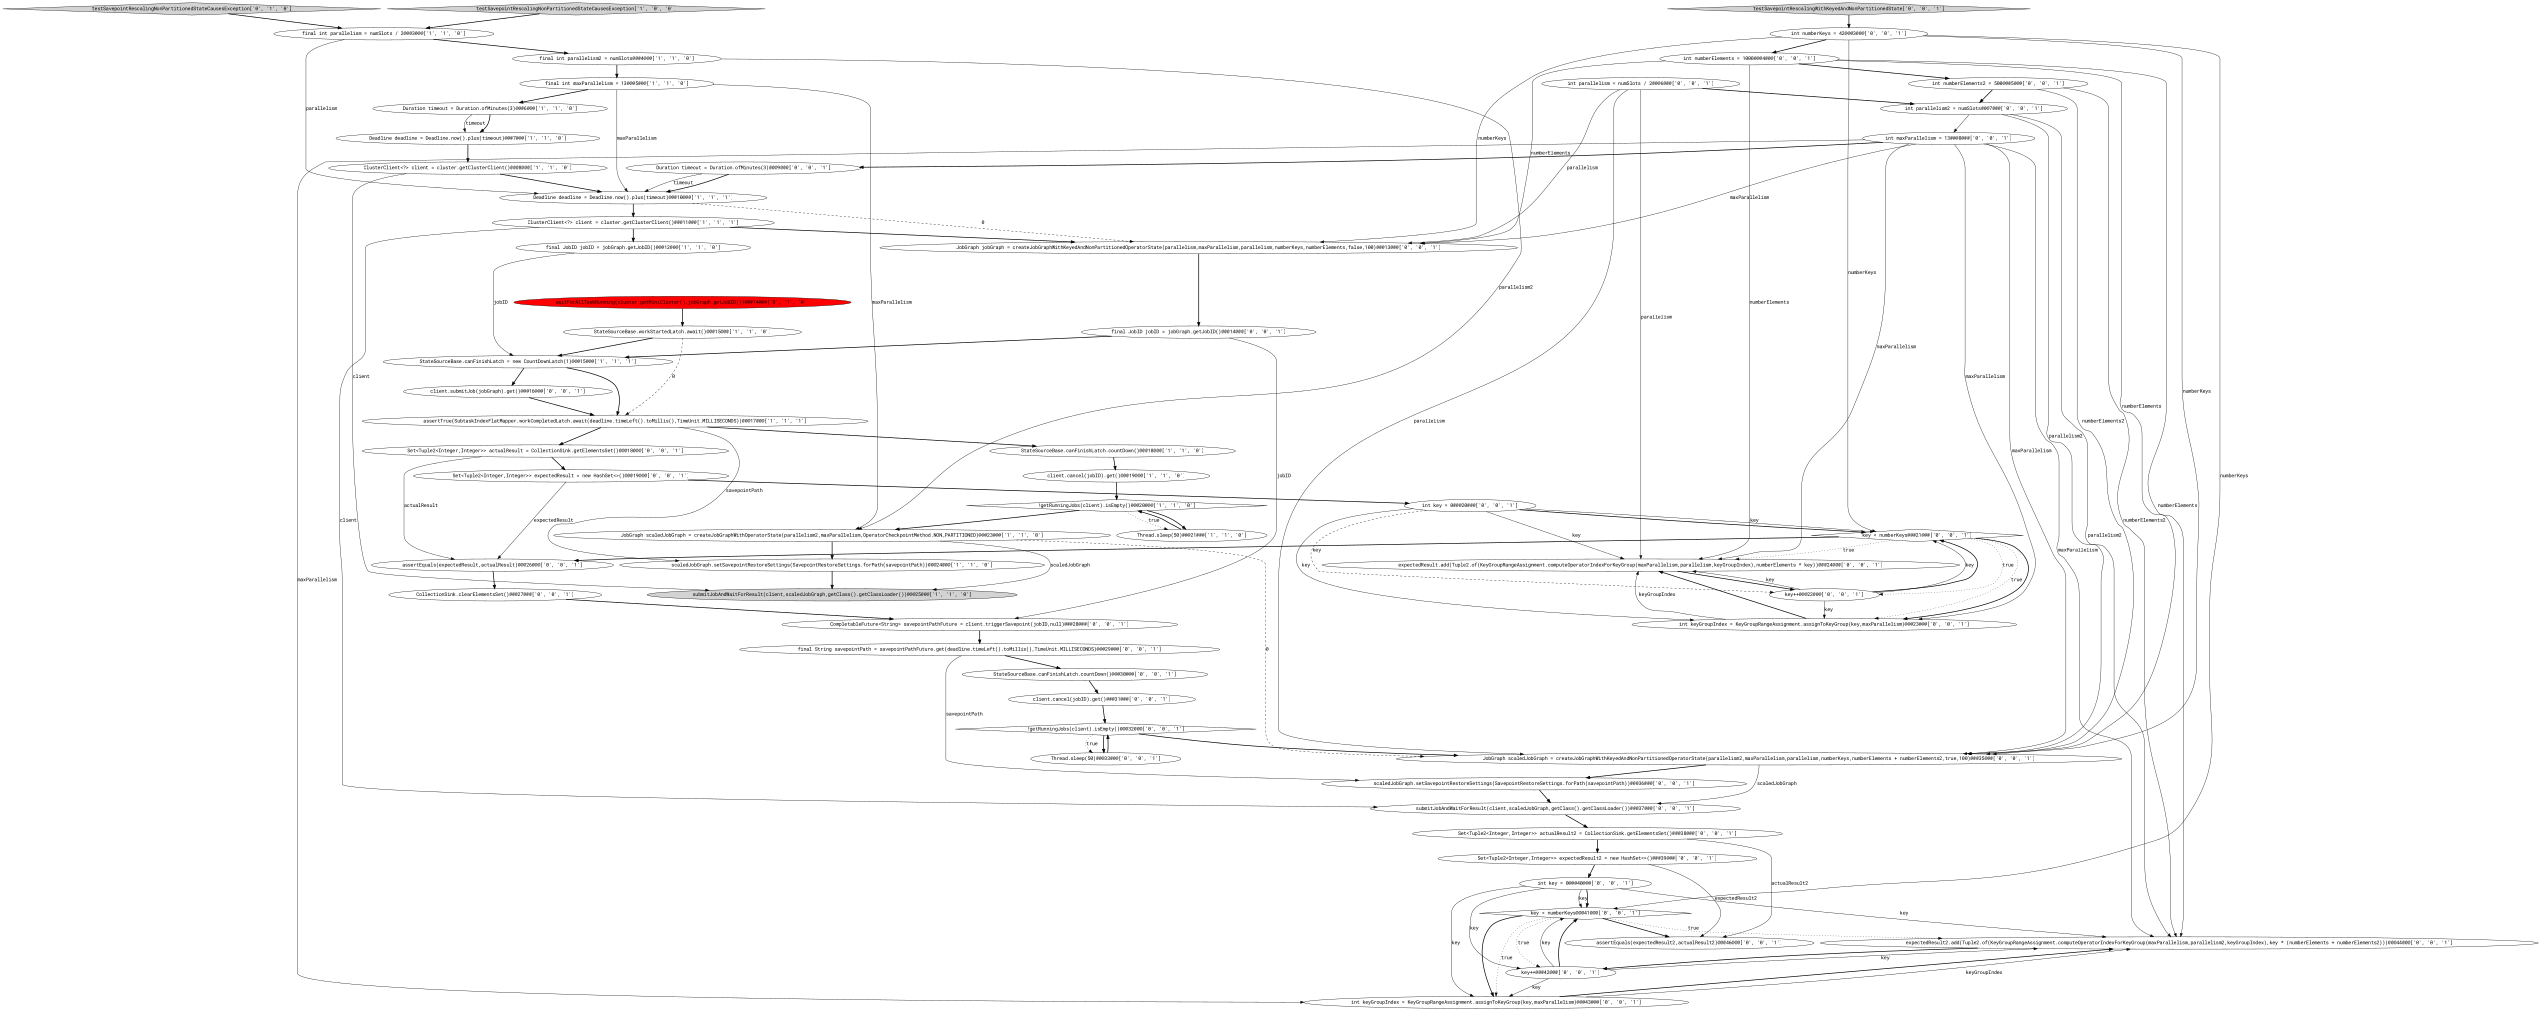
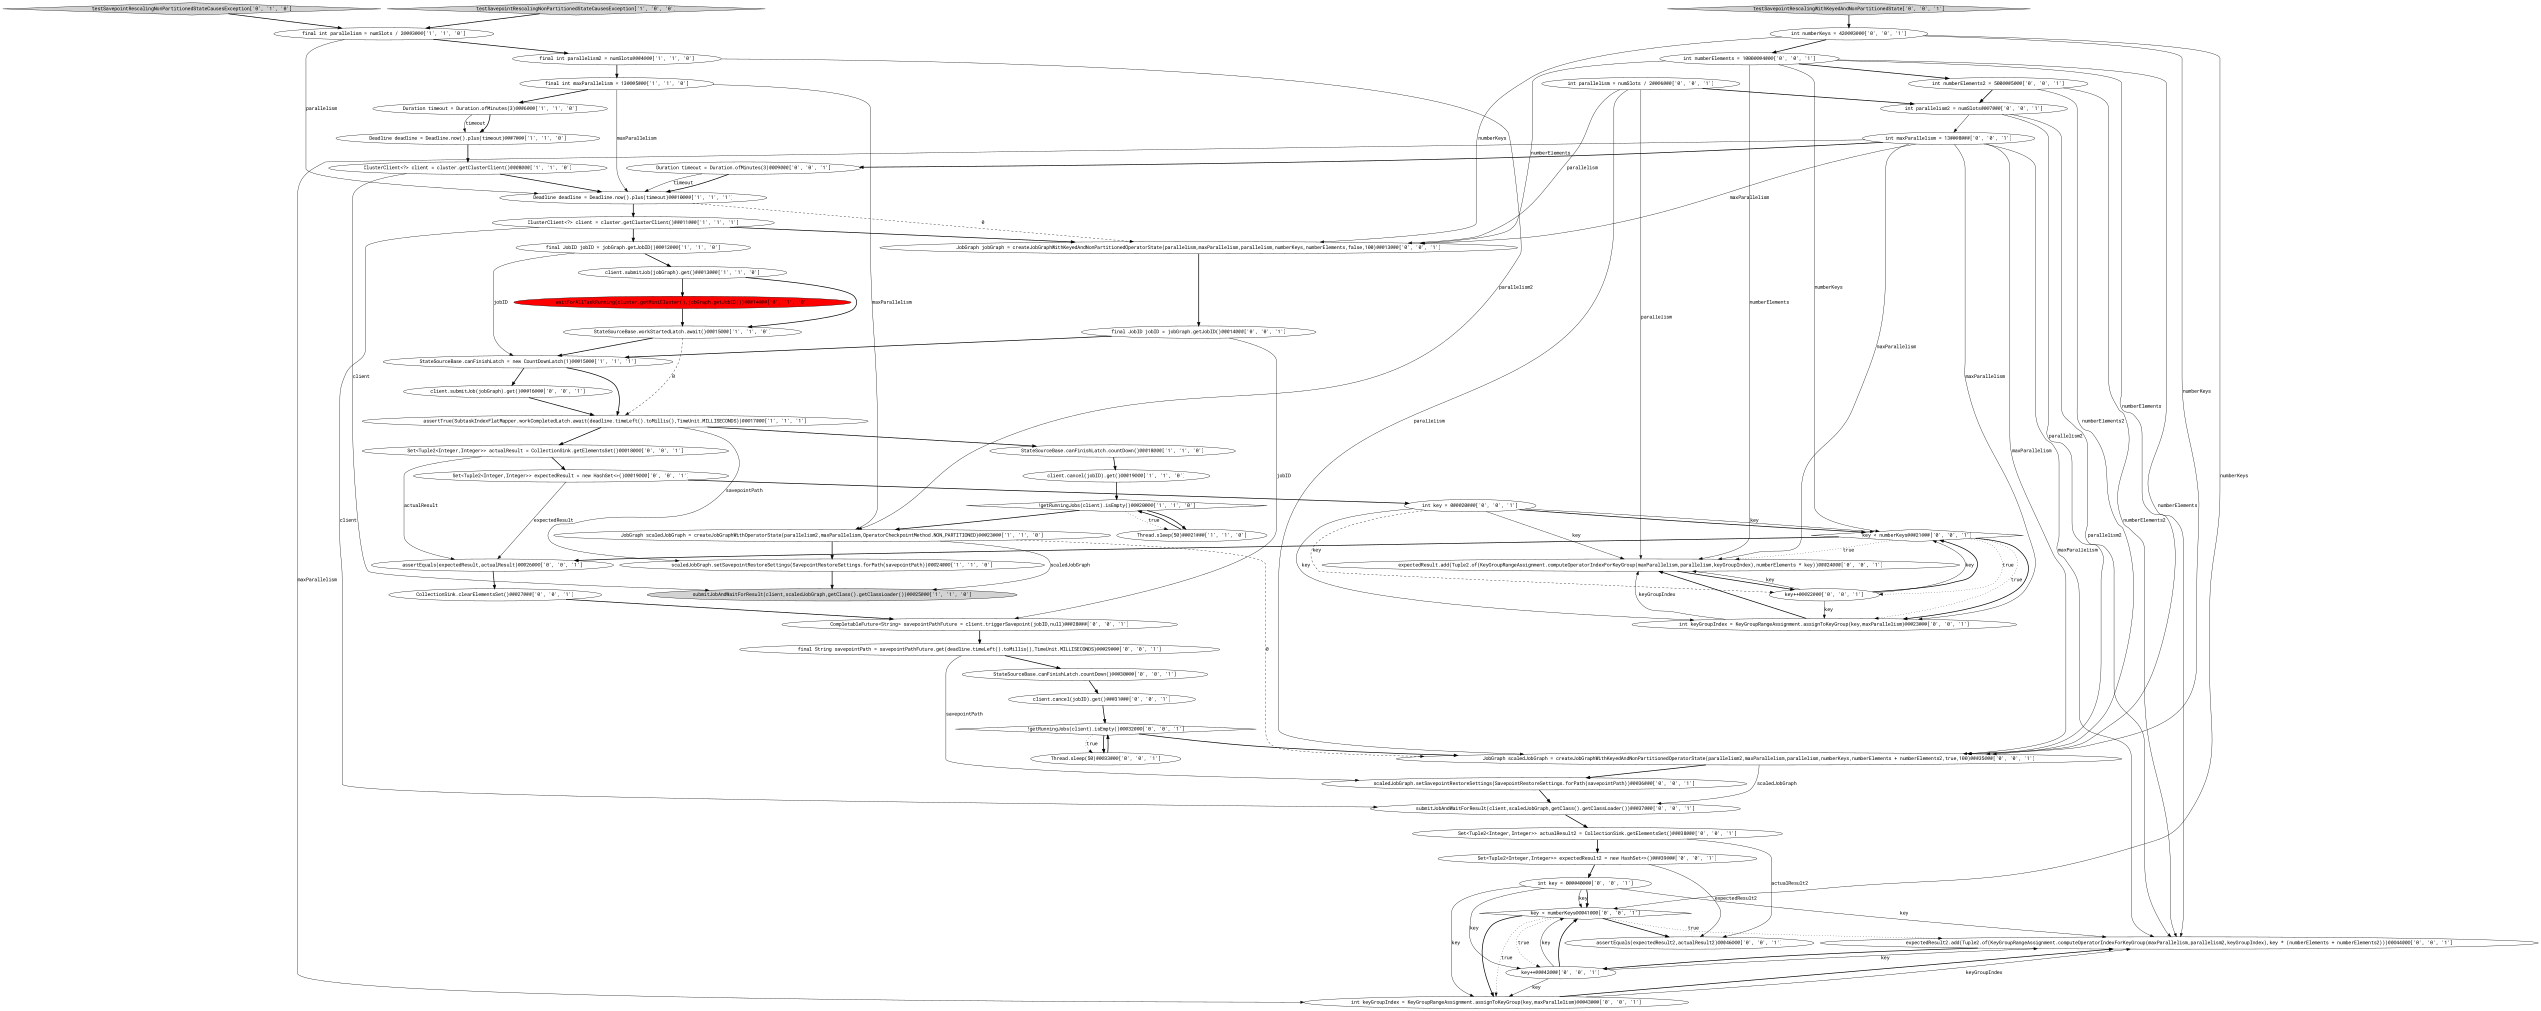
none -> (682, 273)
(1848, 292) -> (1814, 308)
